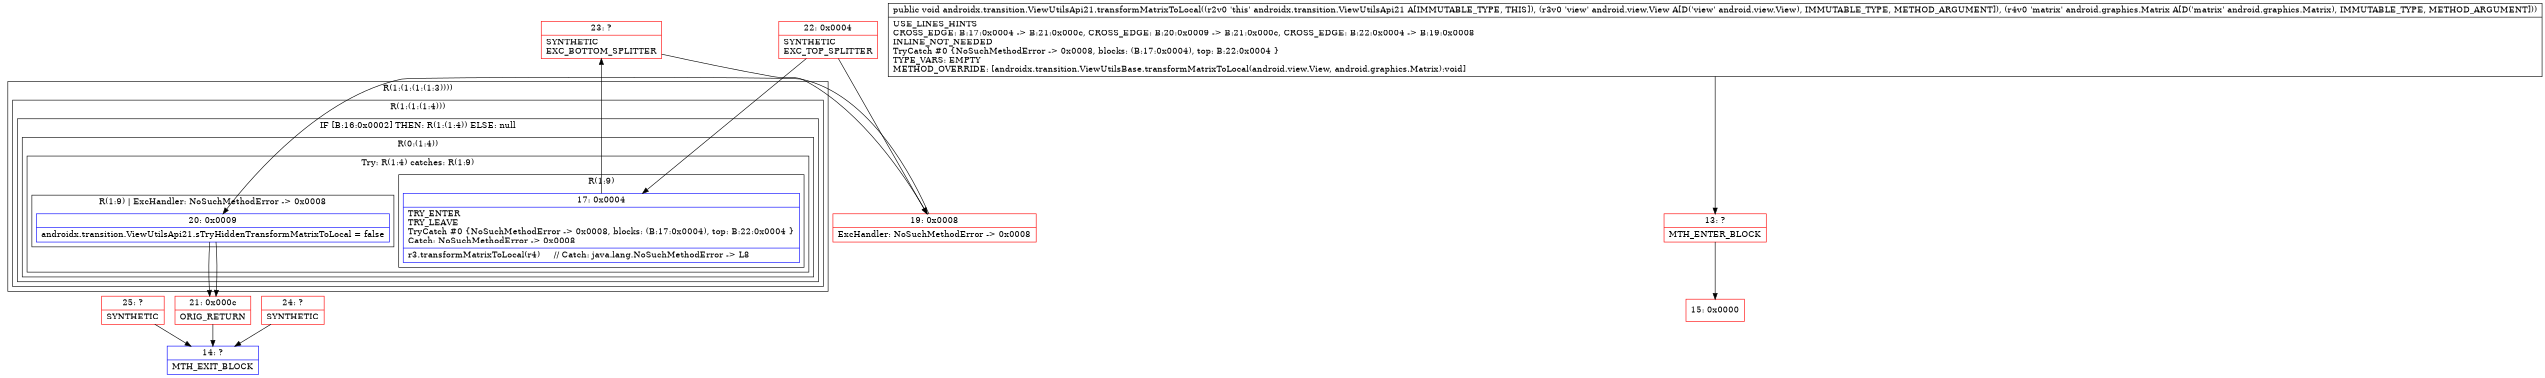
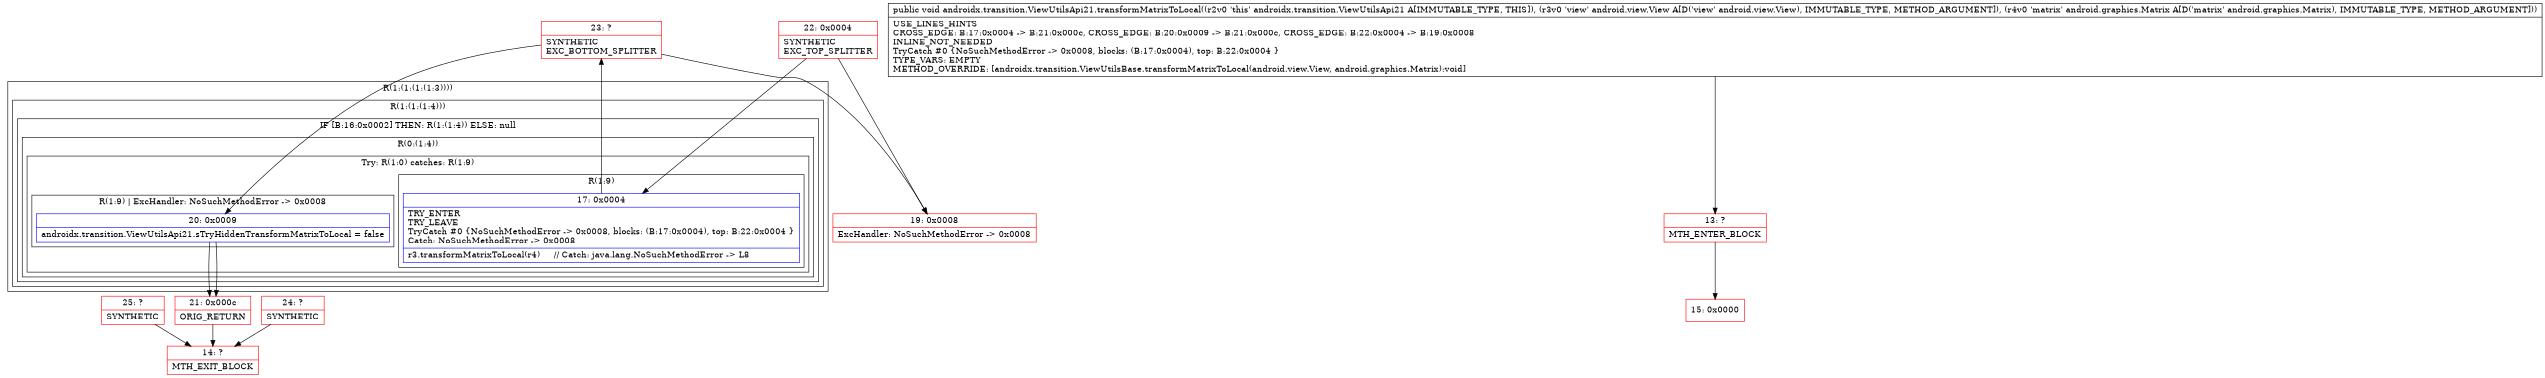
(587, 77) -> (369, 96)
(418, 163) -> (418, 163)
(213, 360) -> (213, 360)
